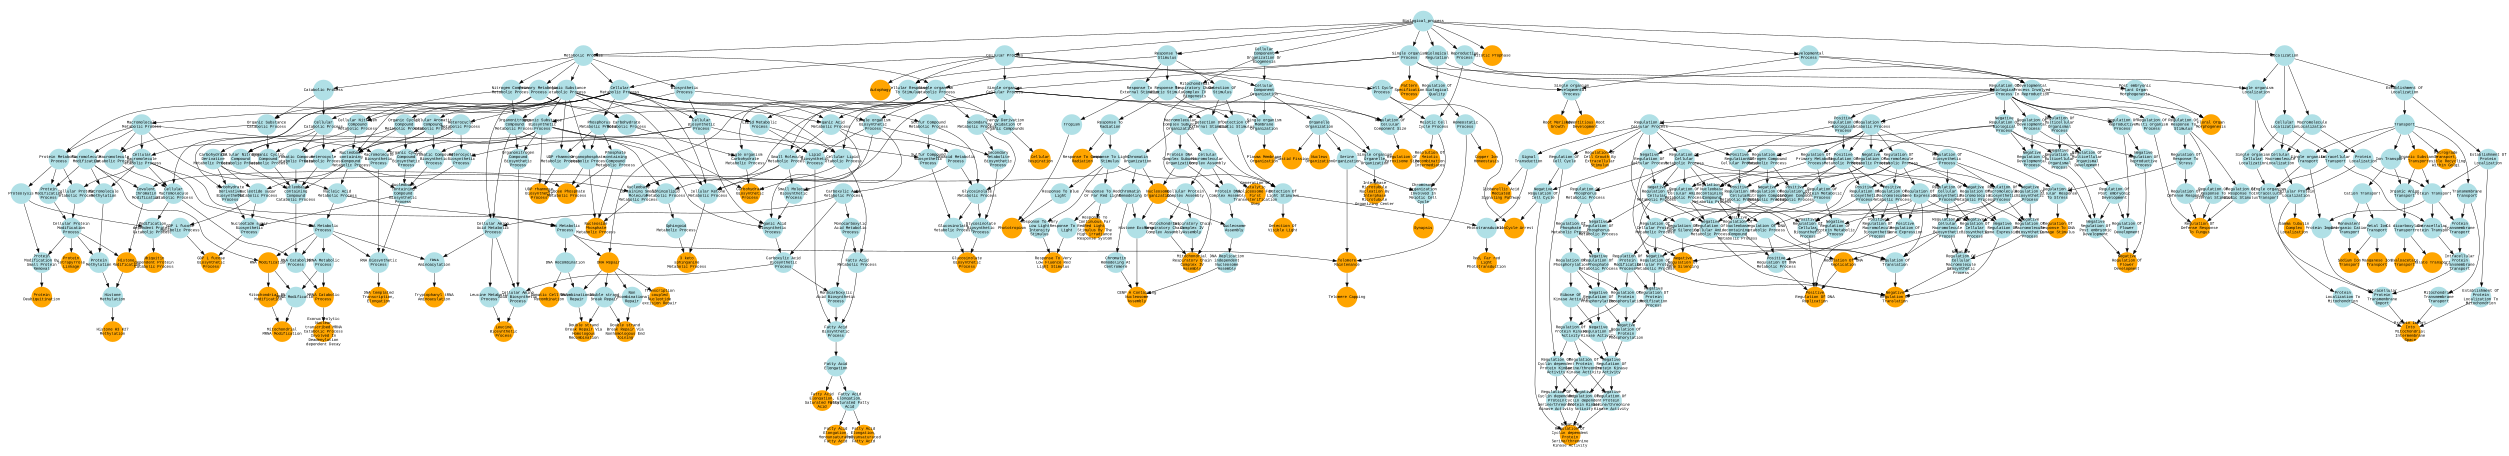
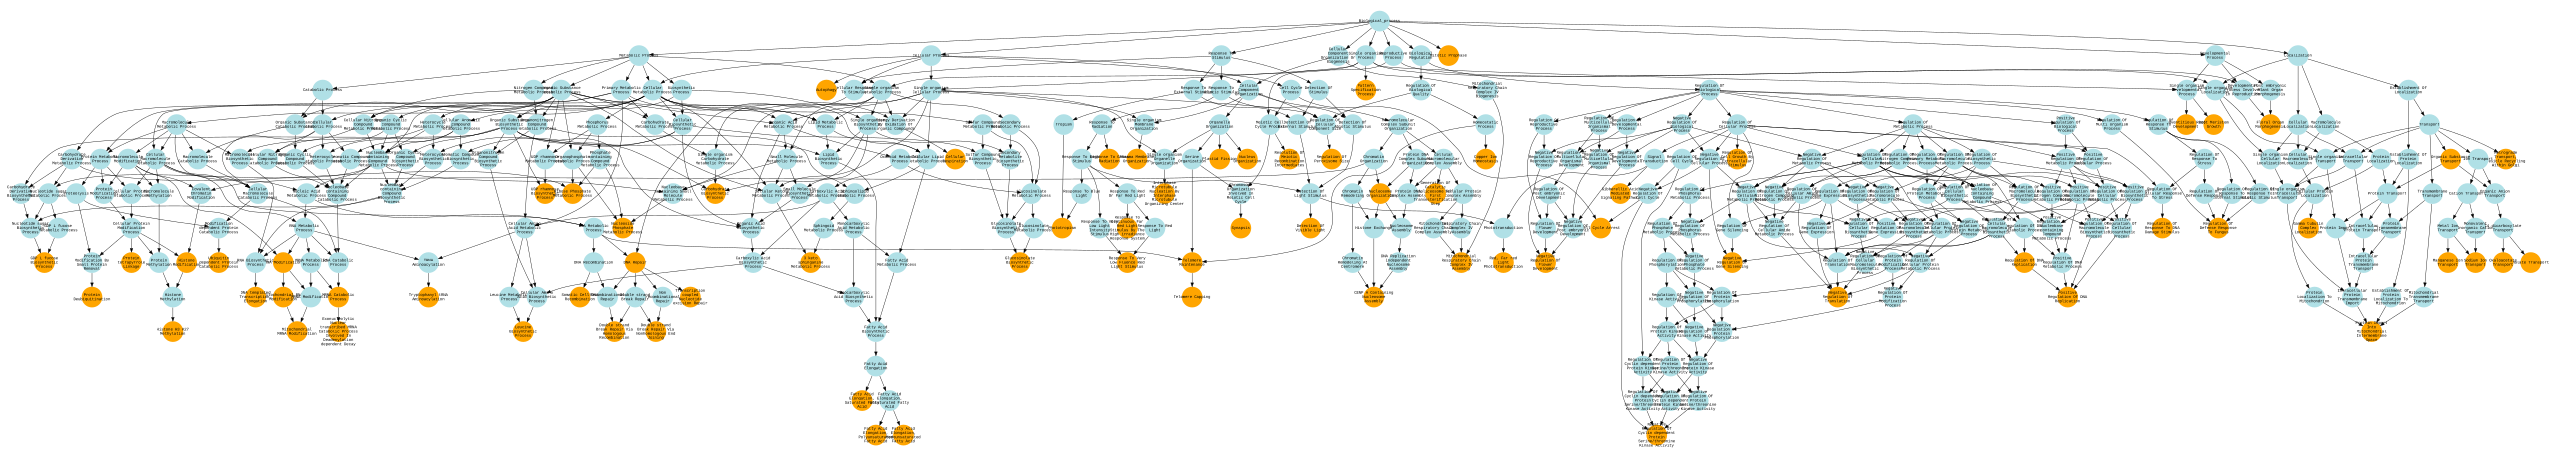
none -> (1830, 173)
(940, 192) -> (994, 193)
(1571, 297) -> (1667, 297)
